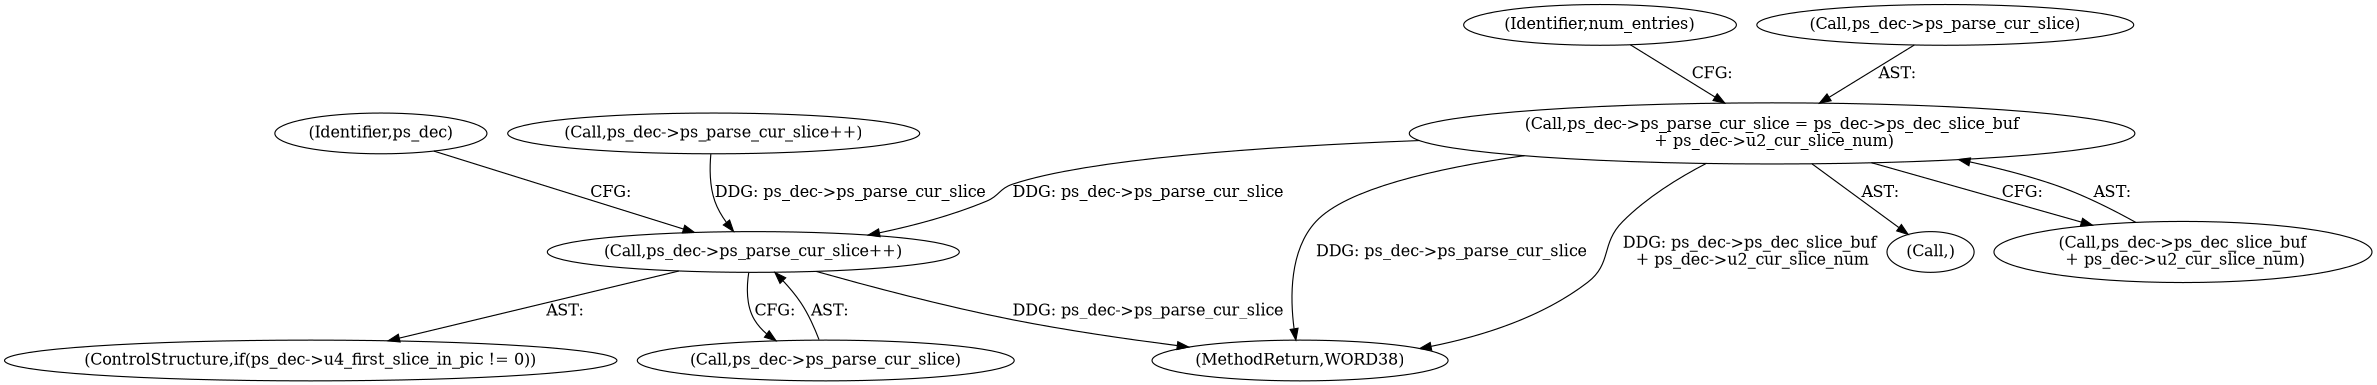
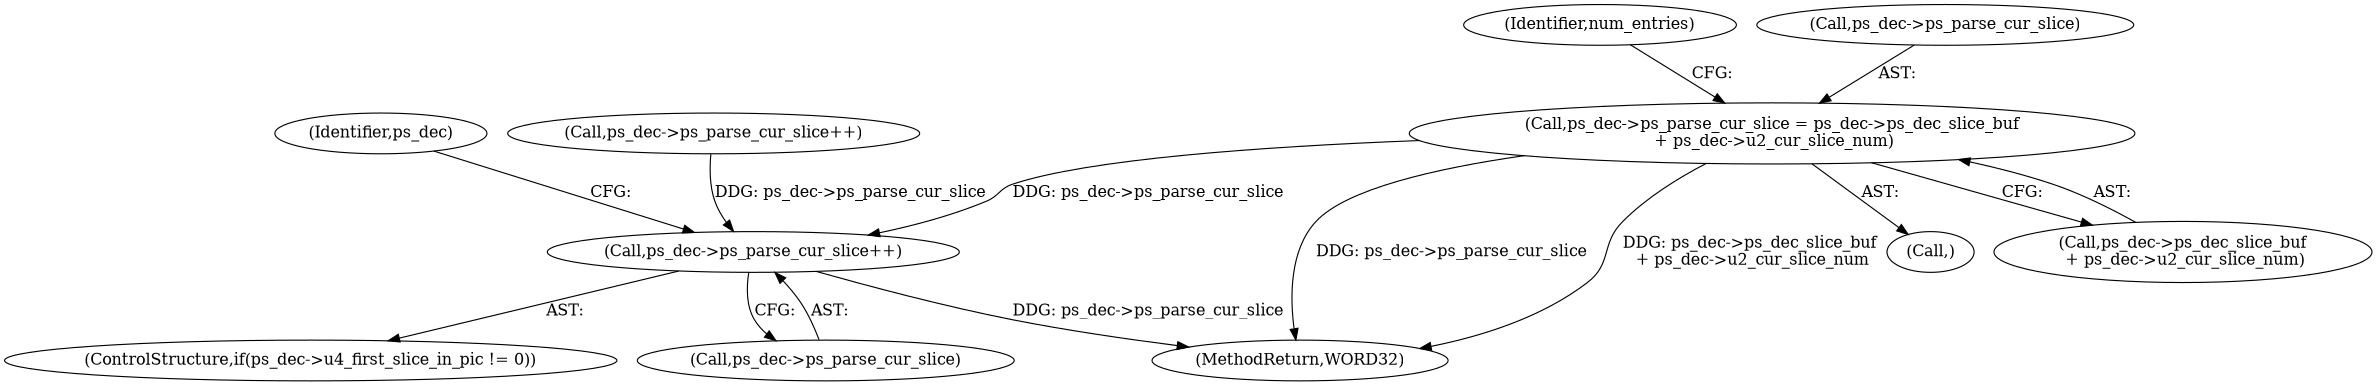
(1300, 361) -> (1300, 361)
